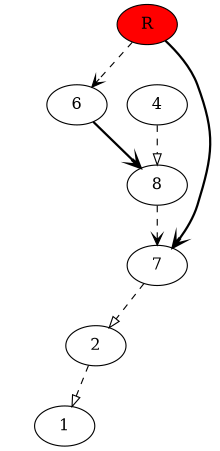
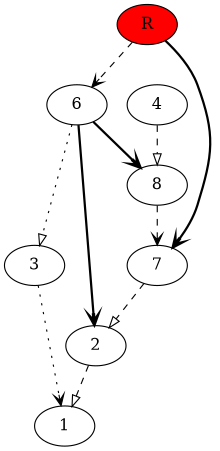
none -> (86, 220)
none -> (35, 265)
